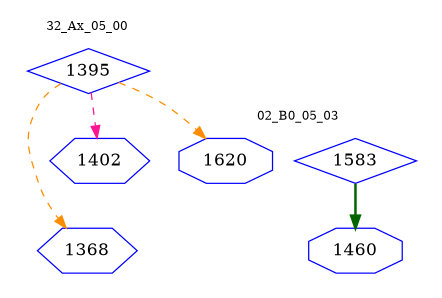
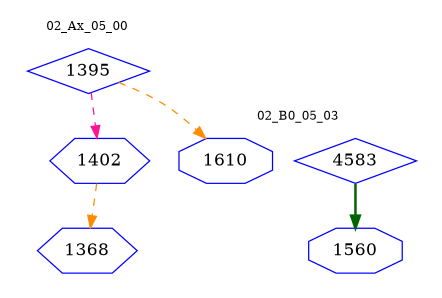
(87, 27) -> (87, 27)
(29, 148) -> (94, 200)
(226, 161) -> (226, 161)
(355, 161) -> (355, 161)
(355, 251) -> (355, 251)
